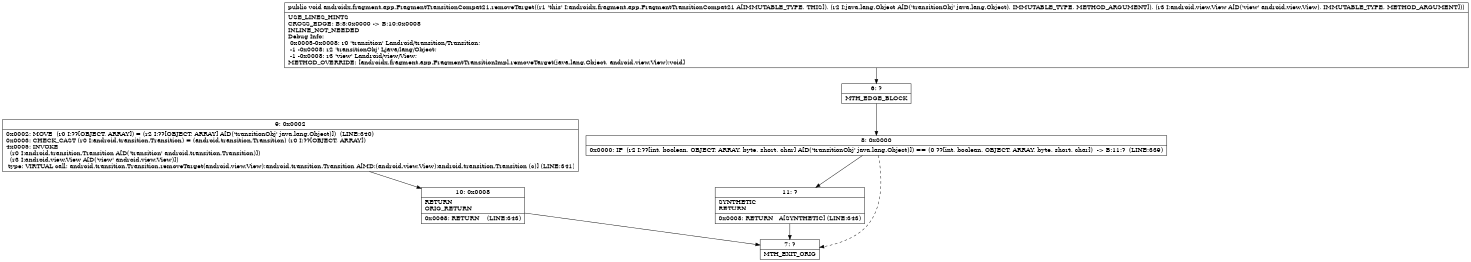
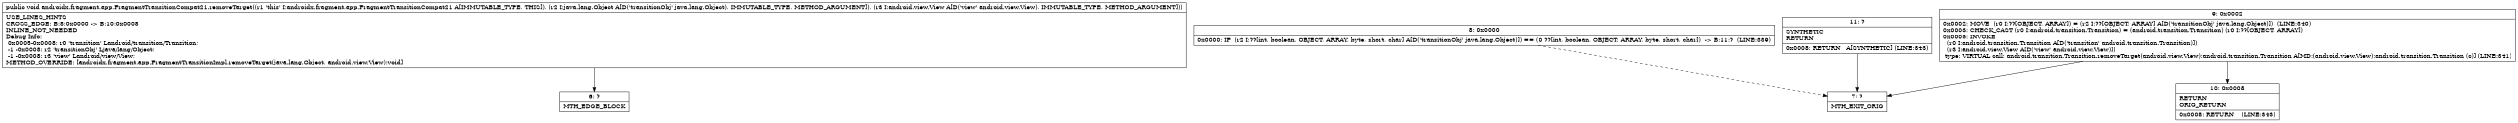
(876, 117) -> none
(34, 147) -> (1971, 37)
(841, 170) -> none
(473, 219) -> (2227, 115)
(640, 229) -> (1987, 78)
